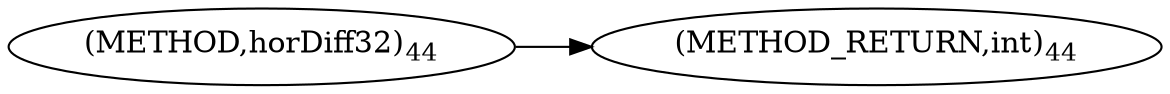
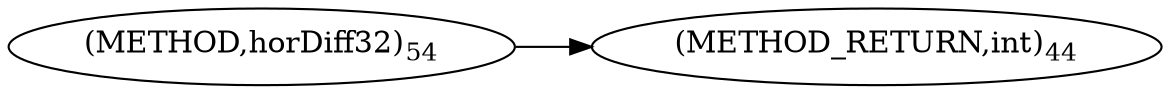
(423, 44) -> (423, 44)
